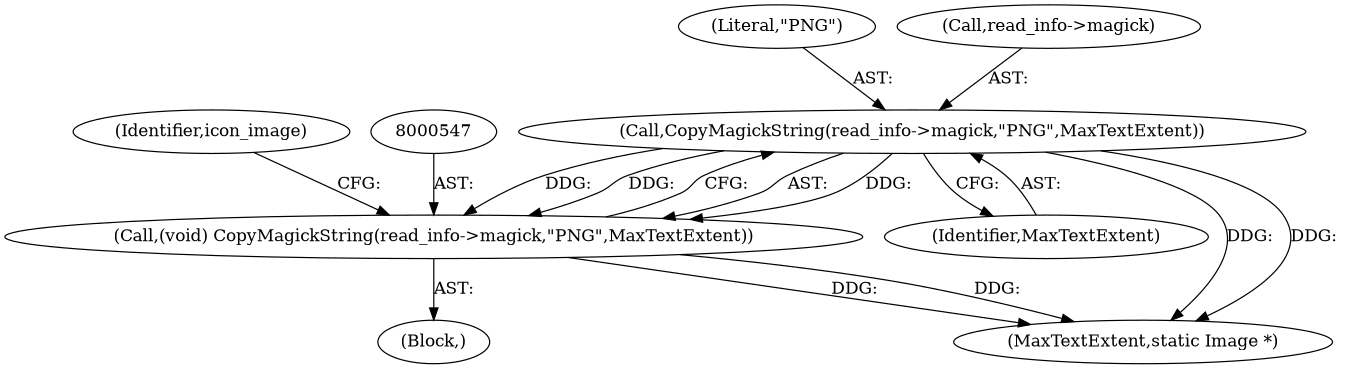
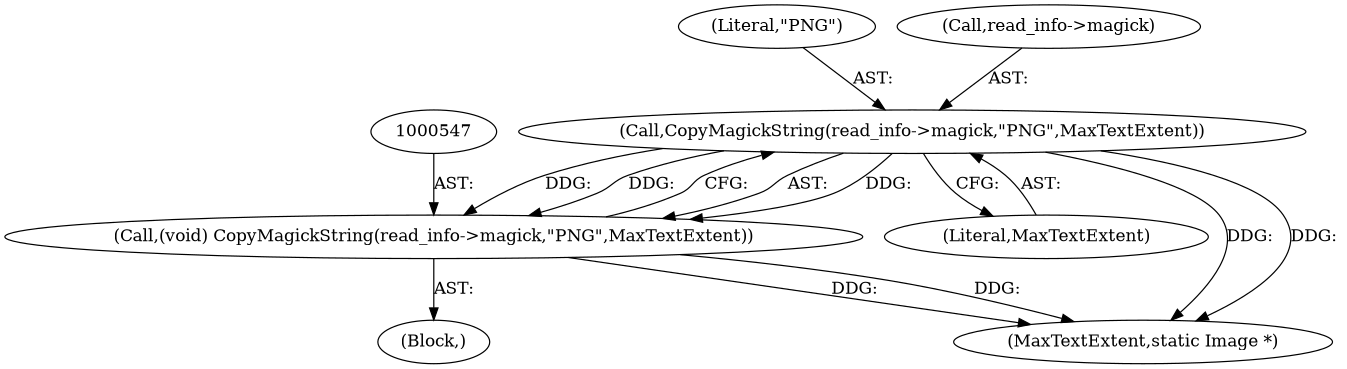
(211, 132) -> none
(434, 132) -> (434, 132)
(1046, 237) -> (1046, 237)
